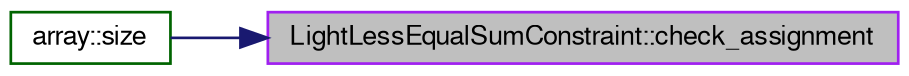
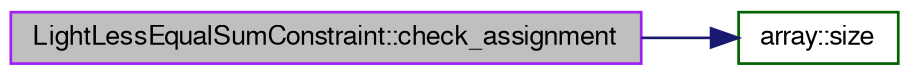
(205, 38) -> (676, 38)
